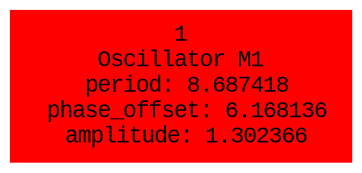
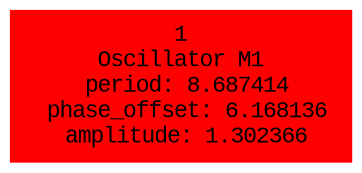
(181, 85) -> (181, 85)
